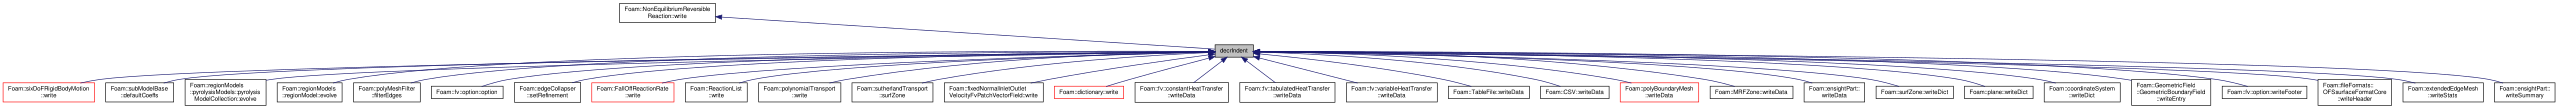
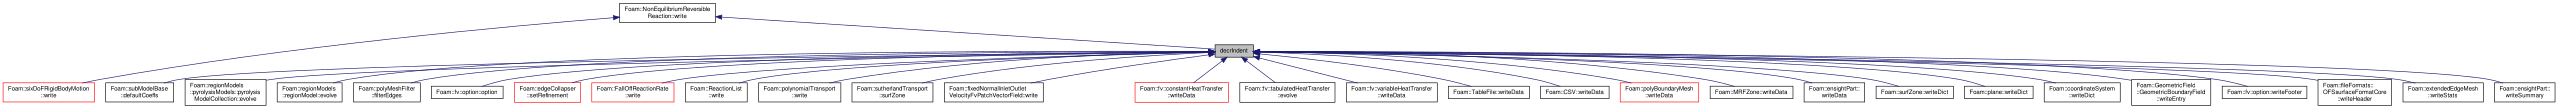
(644, 61) -> (347, 44)
(548, 92) -> (548, 92)
(1089, 92) -> none
(1182, 92) -> (1182, 92)
(1287, 92) -> (1287, 92)
